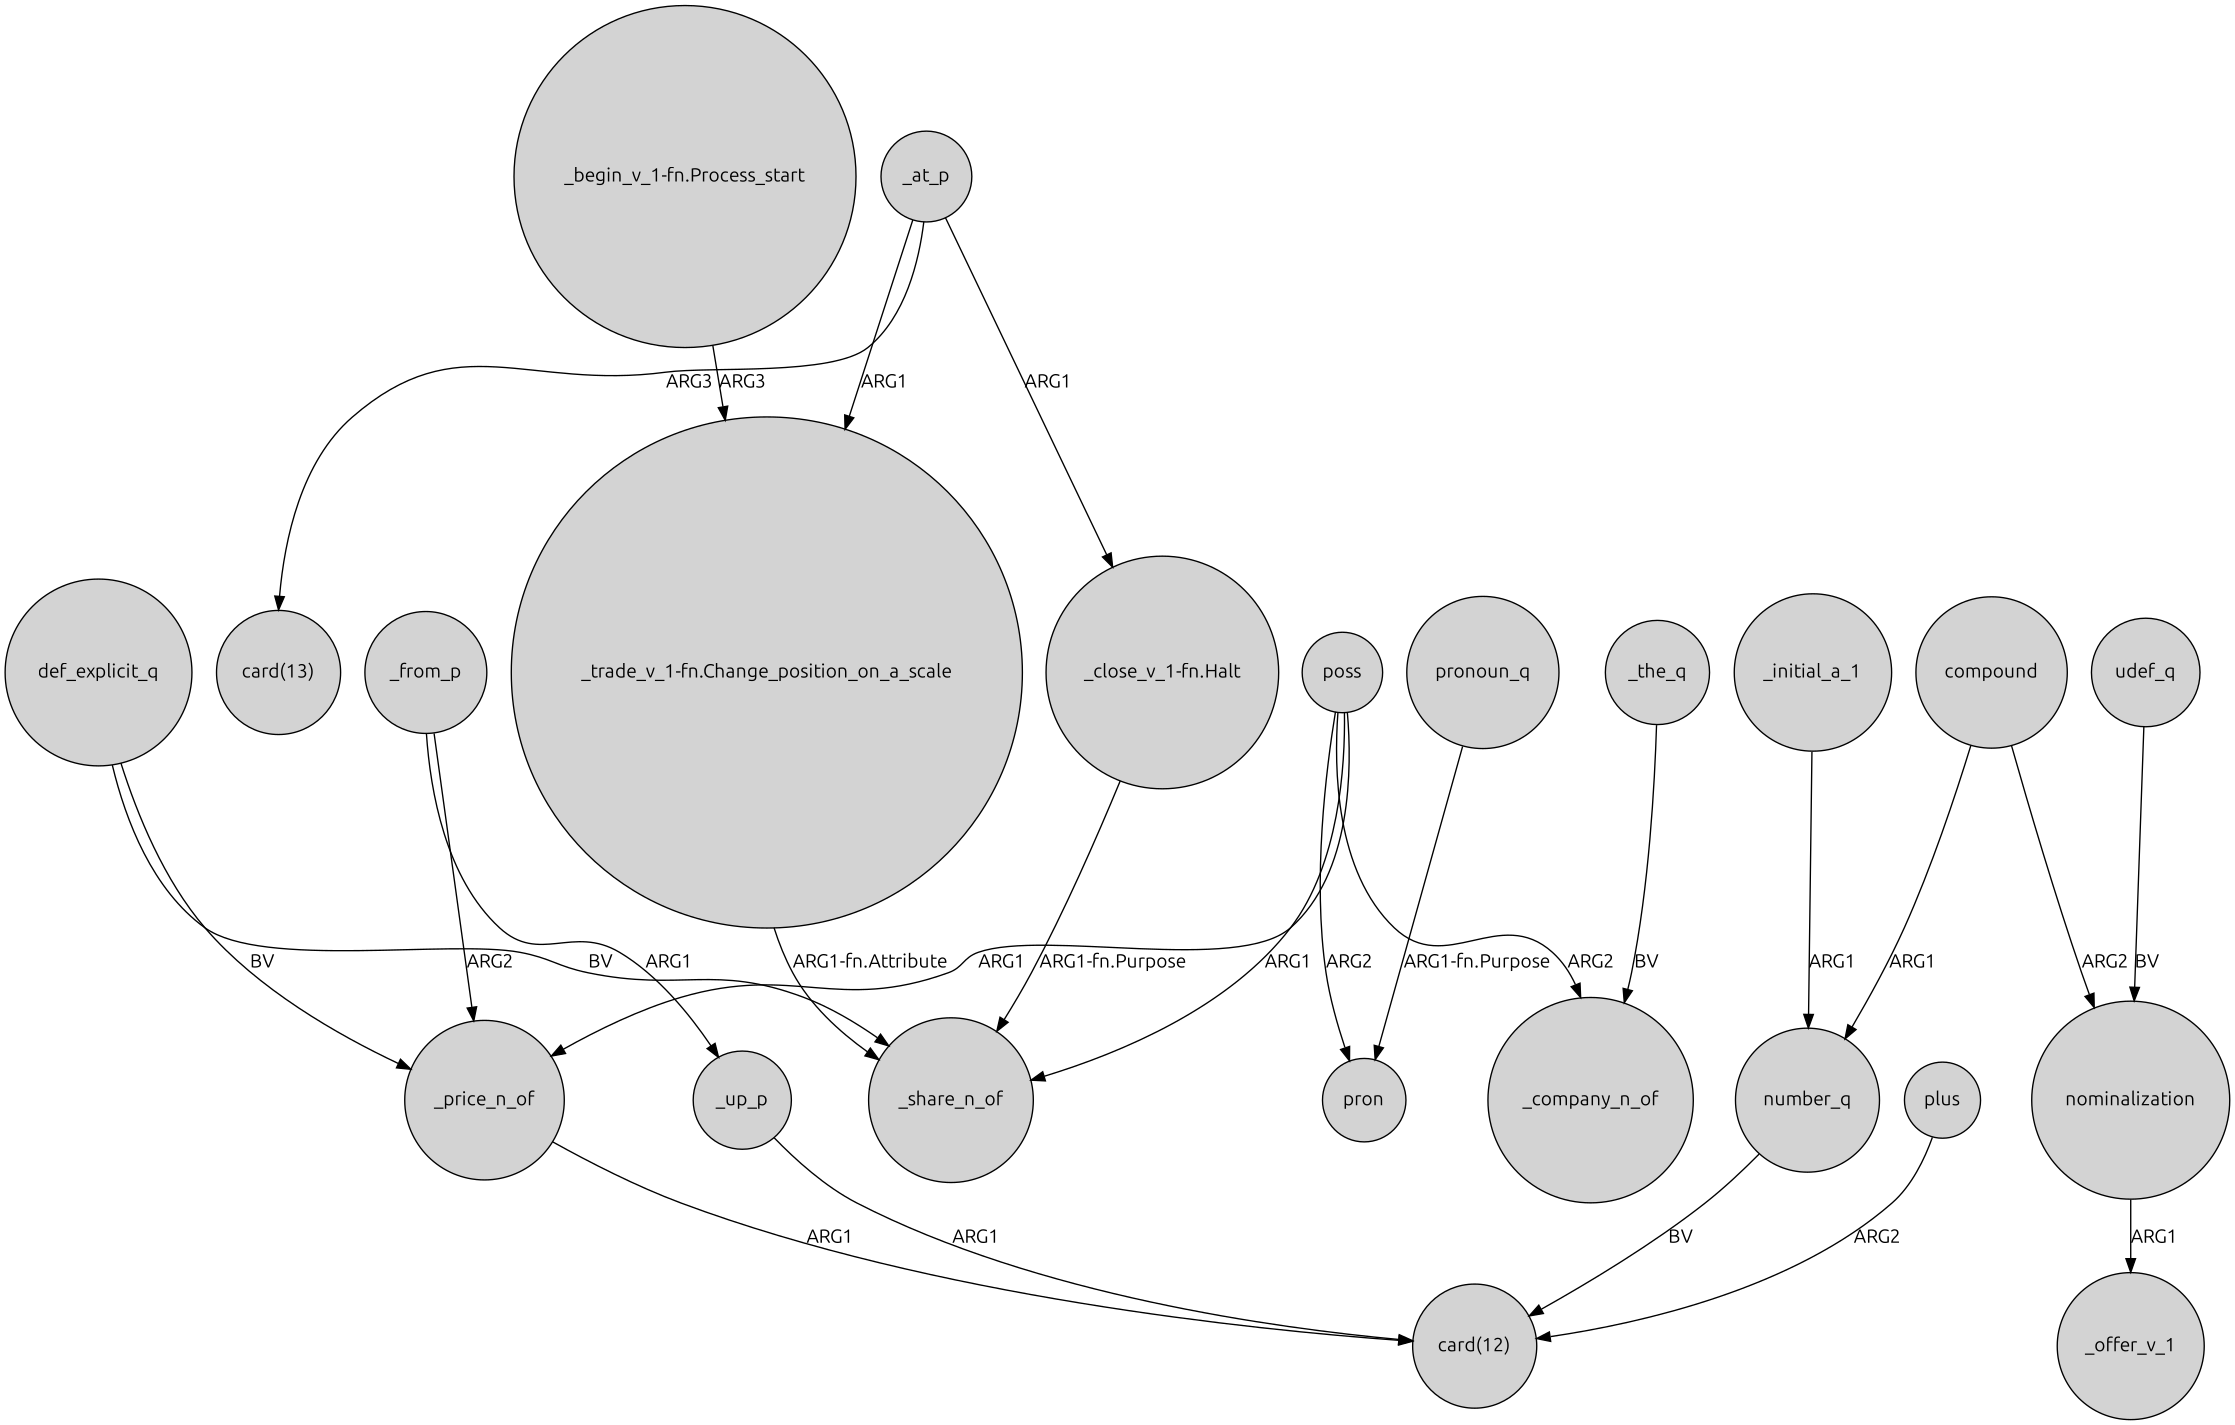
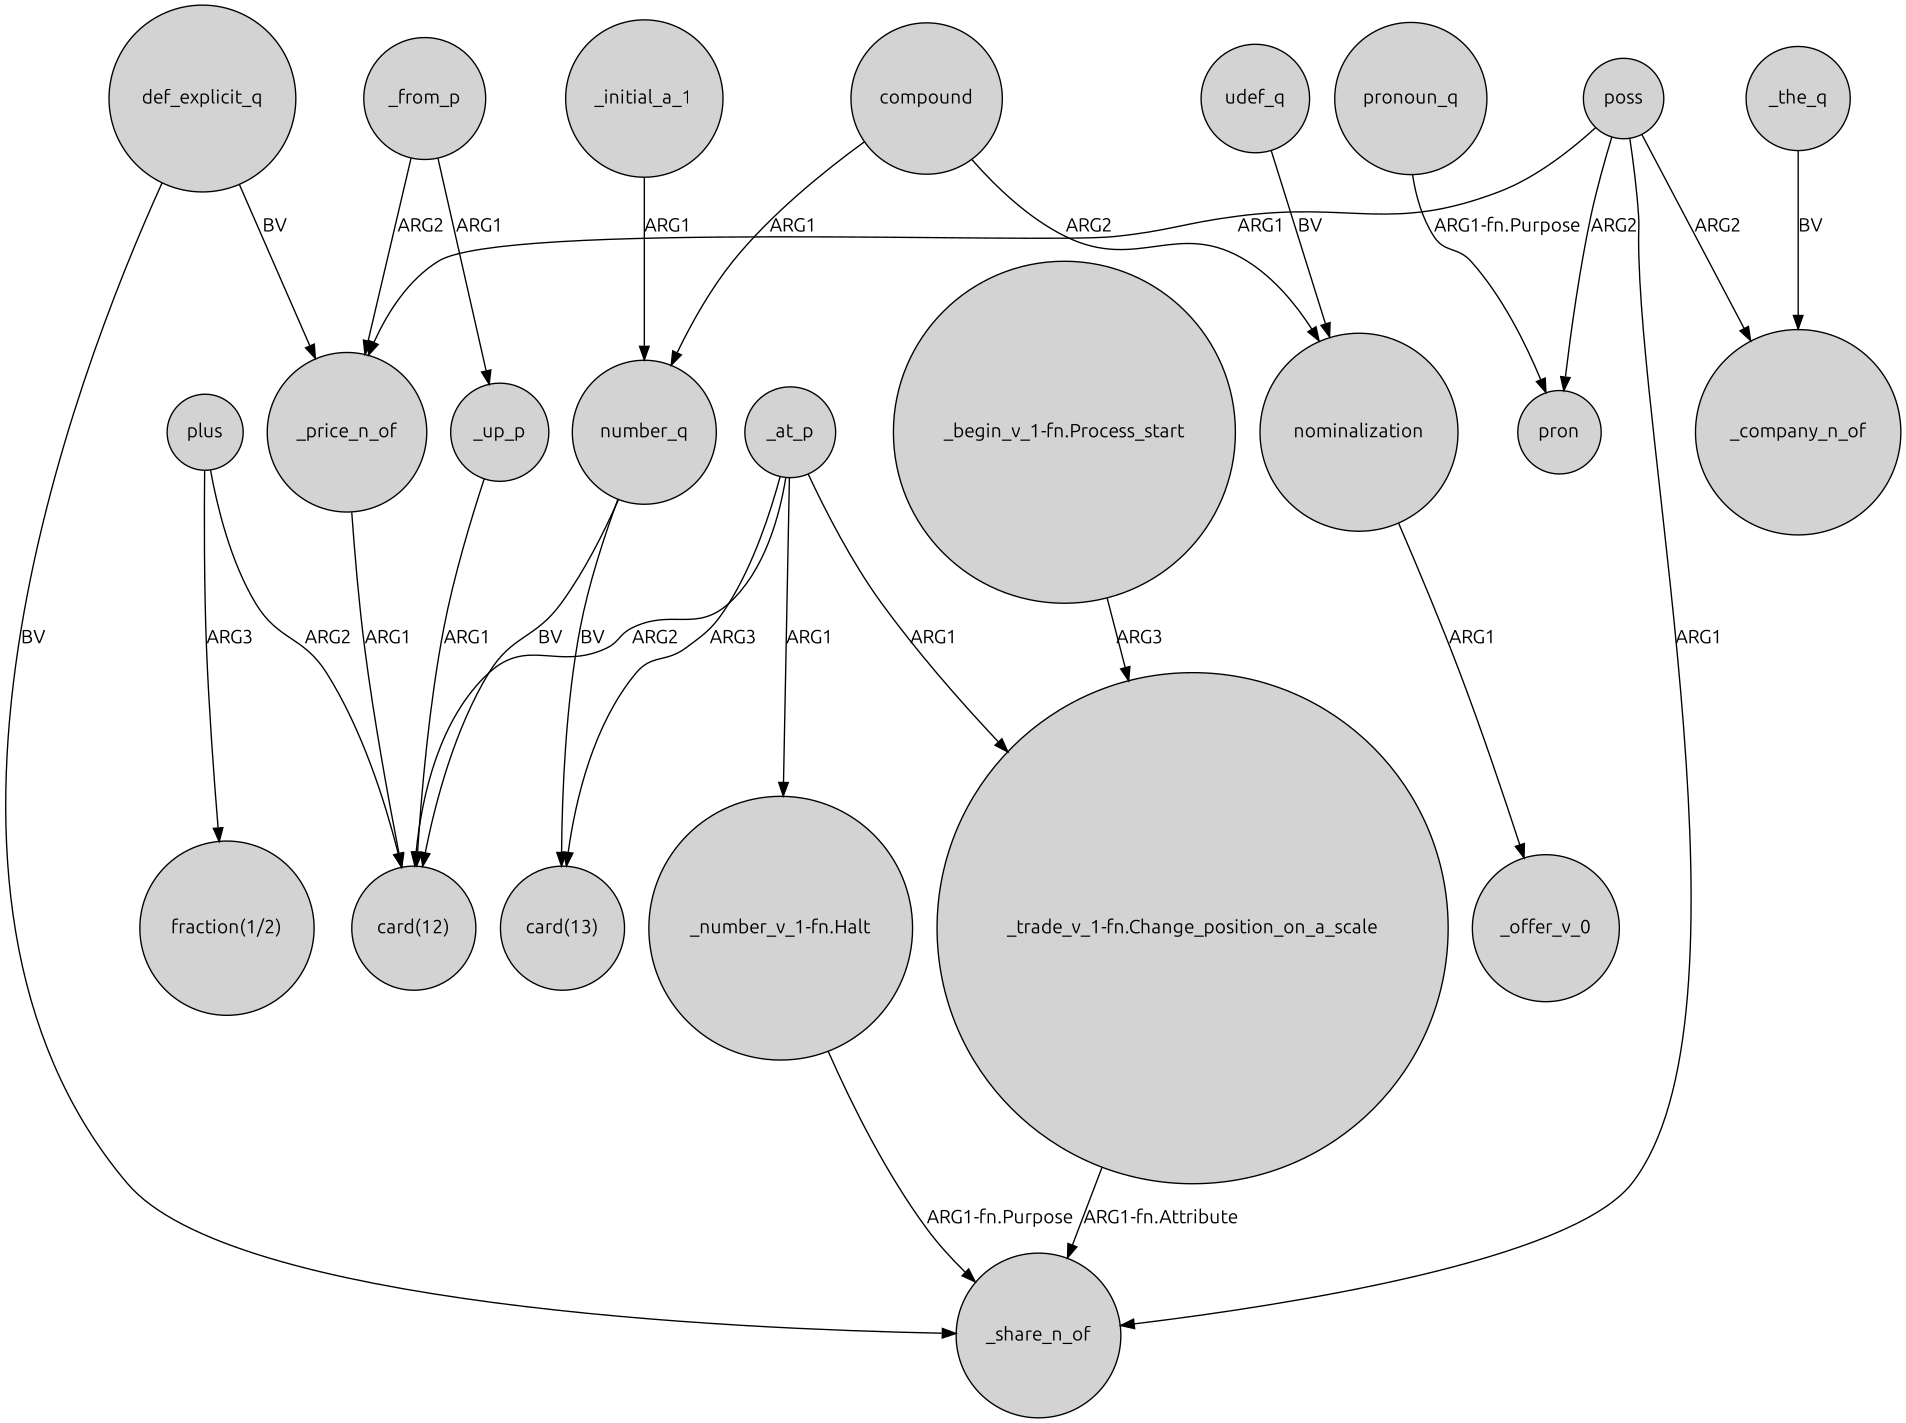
none -> (585, 655)
(1162, 672) -> (781, 928)
none -> (573, 673)
none -> (227, 928)
(2131, 1346) -> (1546, 928)
